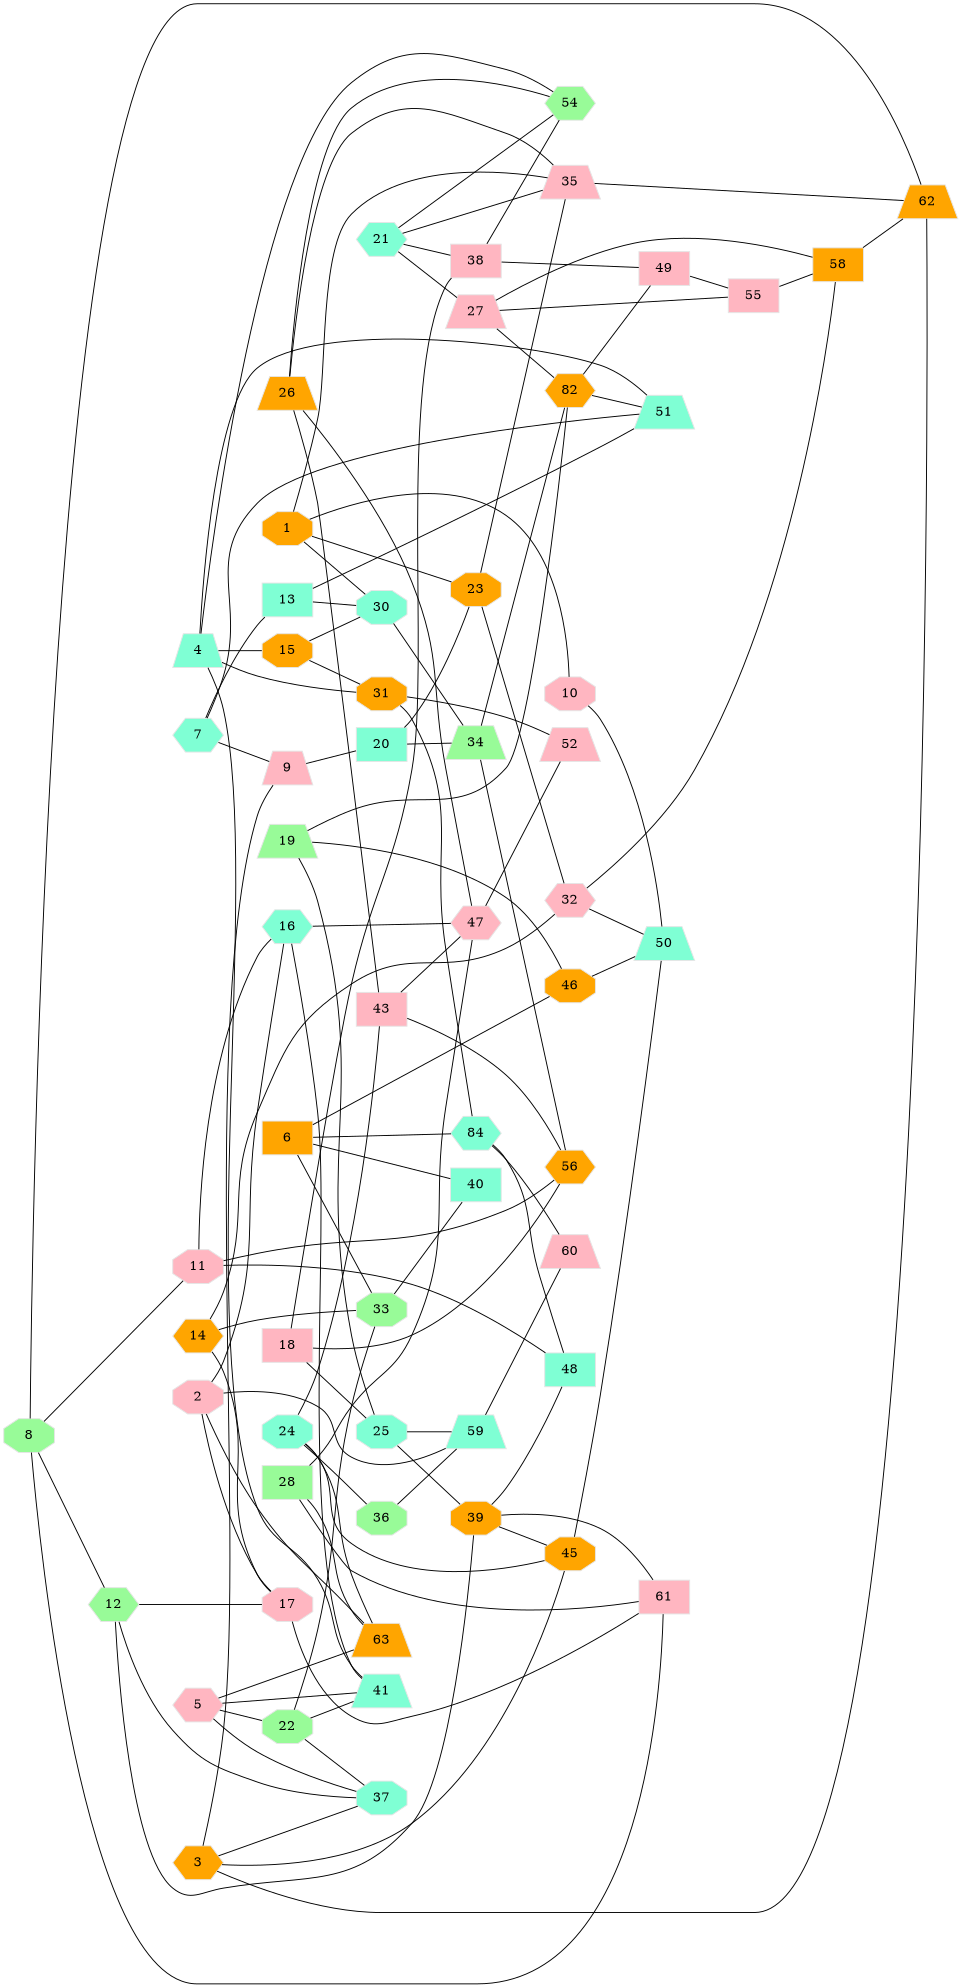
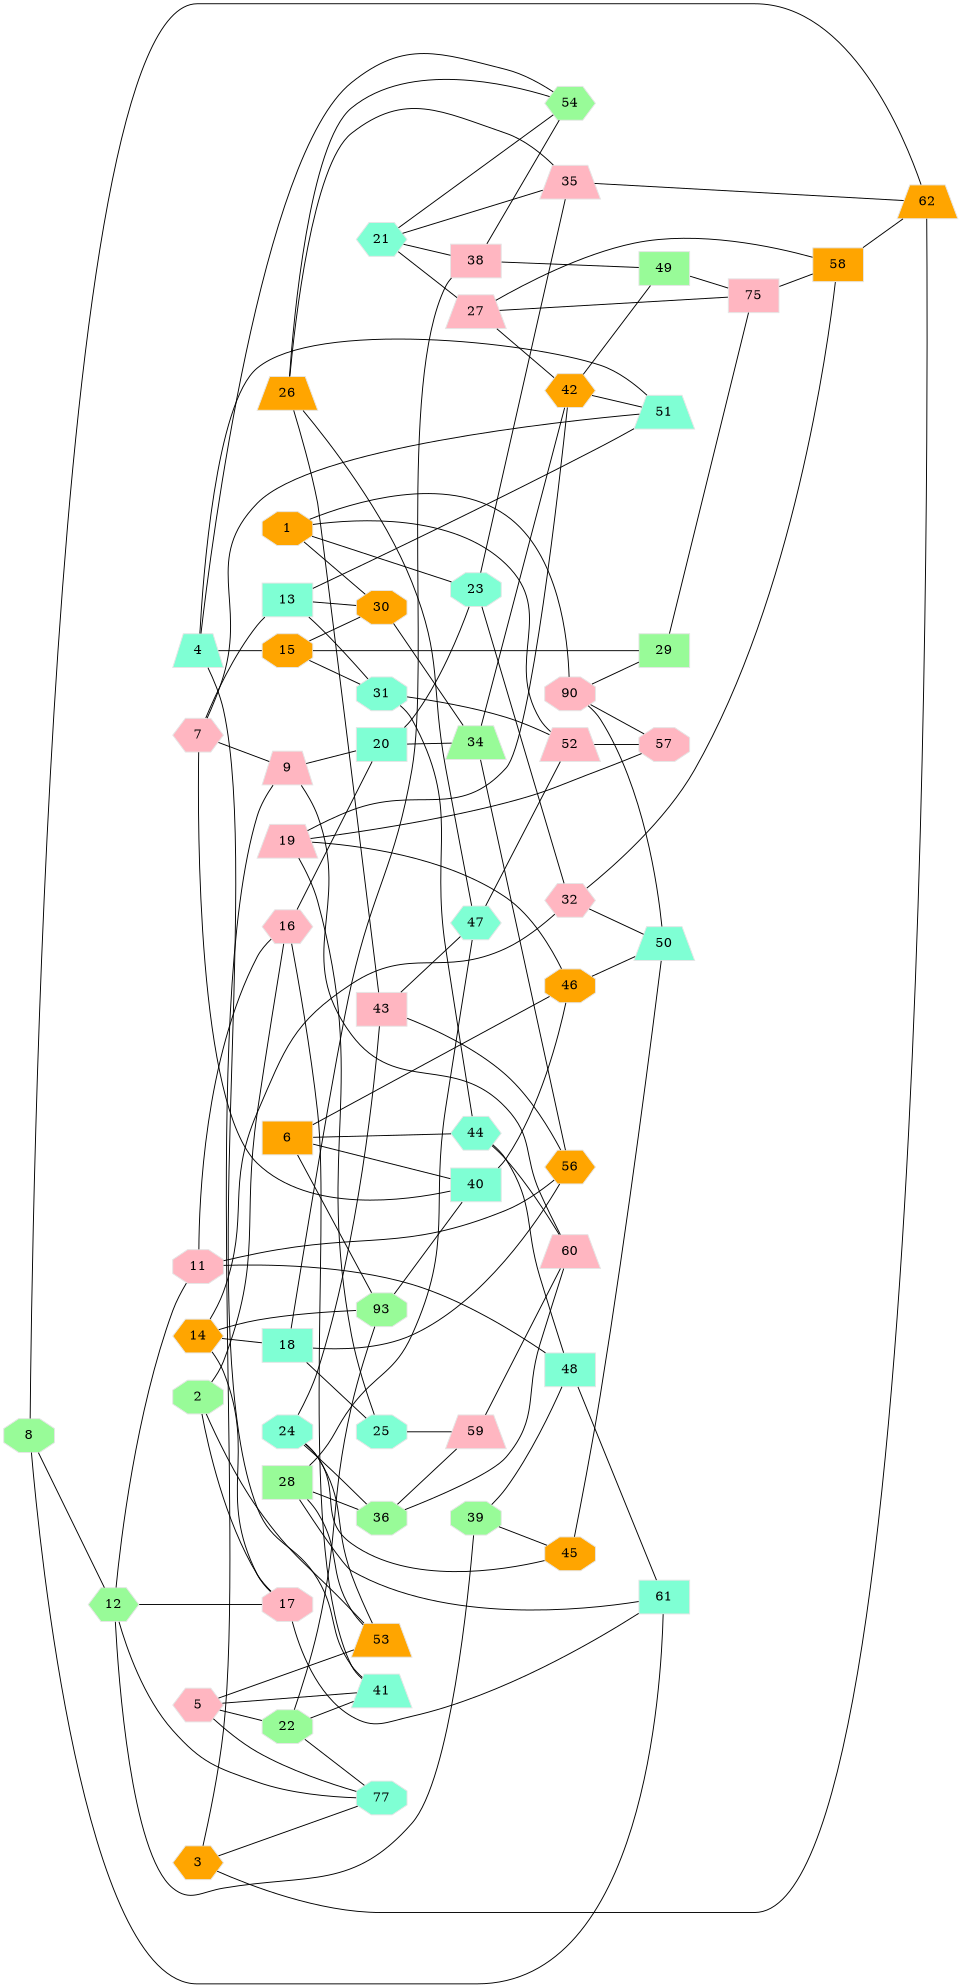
(333, 259) -> (497, 557)
(664, 269) -> (664, 269)
(754, 296) -> (754, 296)
(570, 391) -> (570, 391)
(476, 590) -> (476, 590)
(382, 607) -> (382, 607)
none -> (664, 651)
(288, 683) -> (348, 657)
(382, 694) -> (382, 694)
(570, 694) -> (570, 694)
(198, 735) -> (198, 735)
none -> (664, 745)
(287, 841) -> (287, 841)
(476, 923) -> (476, 923)
(382, 925) -> (338, 828)
(287, 927) -> (287, 927)
none -> (216, 1047)
none -> (370, 1054)
none -> (541, 1089)
(476, 1133) -> (476, 1133)
(382, 1310) -> (382, 1310)
none -> (242, 1341)
(287, 1345) -> (287, 1345)
(114, 1351) -> (139, 1432)
(198, 1397) -> (198, 1397)
(330, 1421) -> none
none -> (526, 1421)
(476, 1432) -> (476, 1432)
(424, 1471) -> none
none -> (344, 1504)
(476, 1518) -> (476, 1518)
(588, 1523) -> (617, 1484)
(664, 1597) -> (664, 1597)
(382, 1640) -> (382, 1640)
(449, 1789) -> none
(382, 1798) -> (382, 1798)
